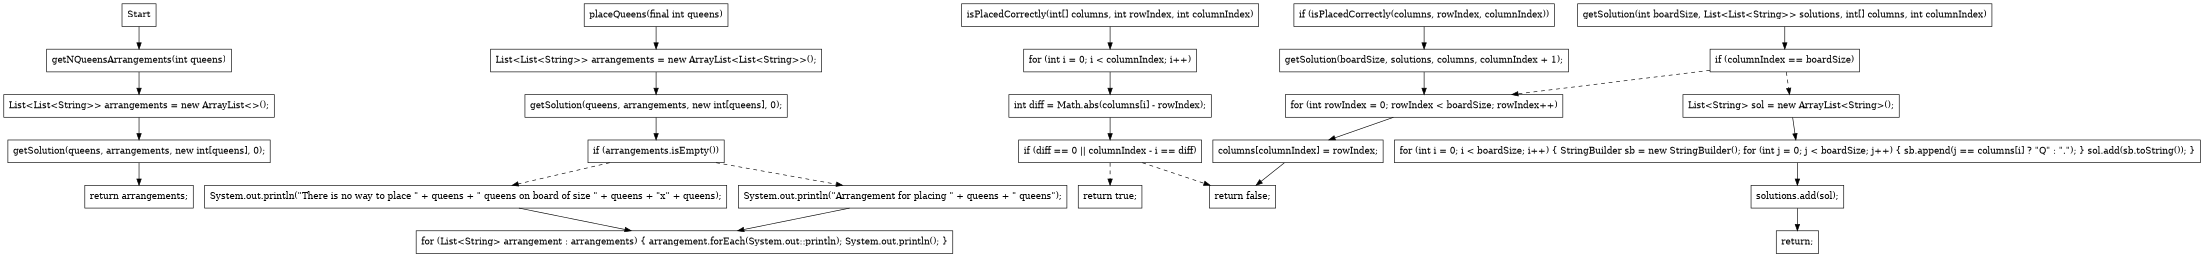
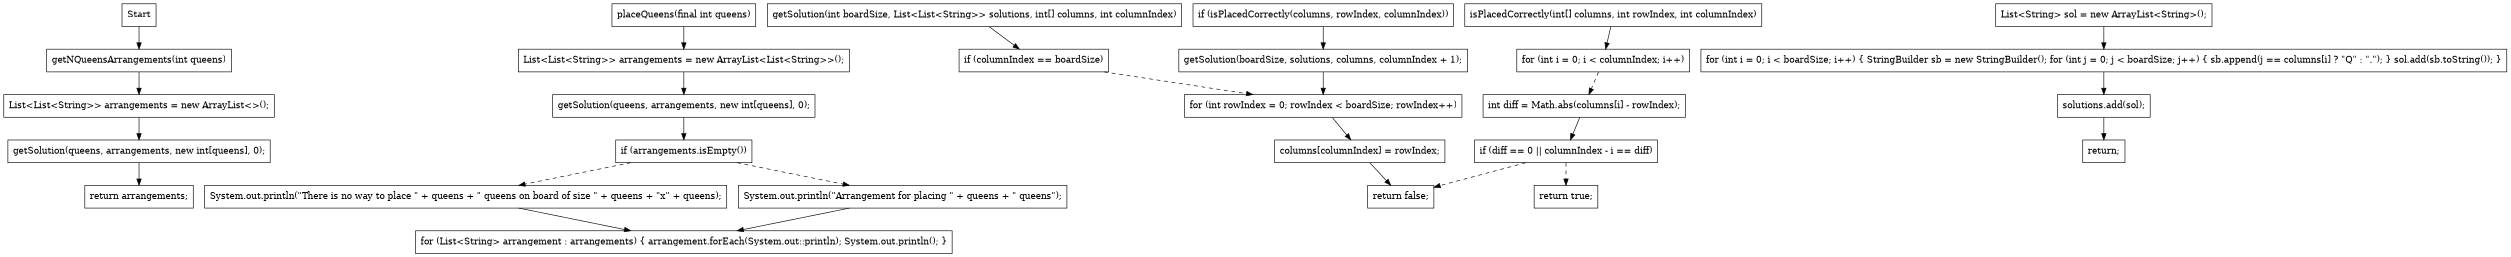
(1110, 80) -> (1595, 80)
(1788, 80) -> none
